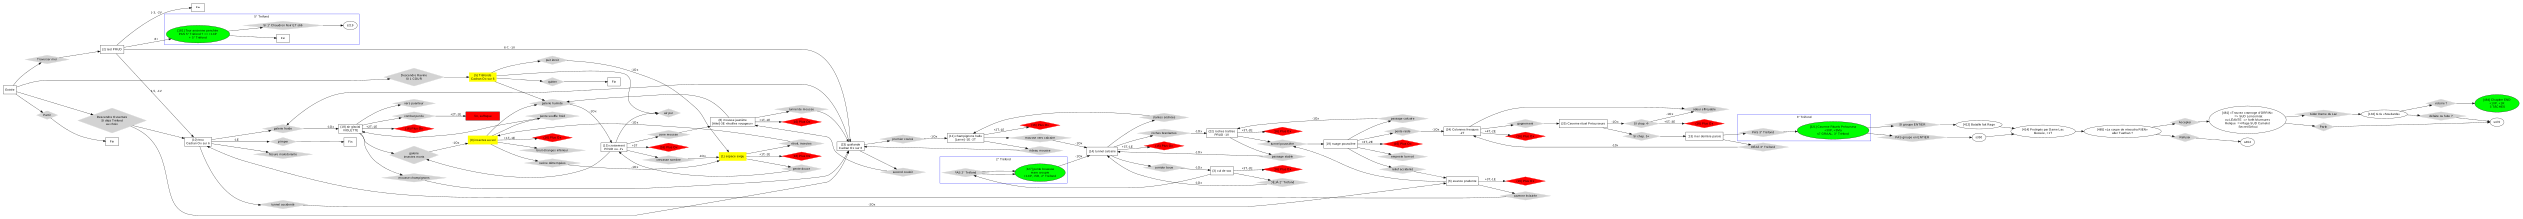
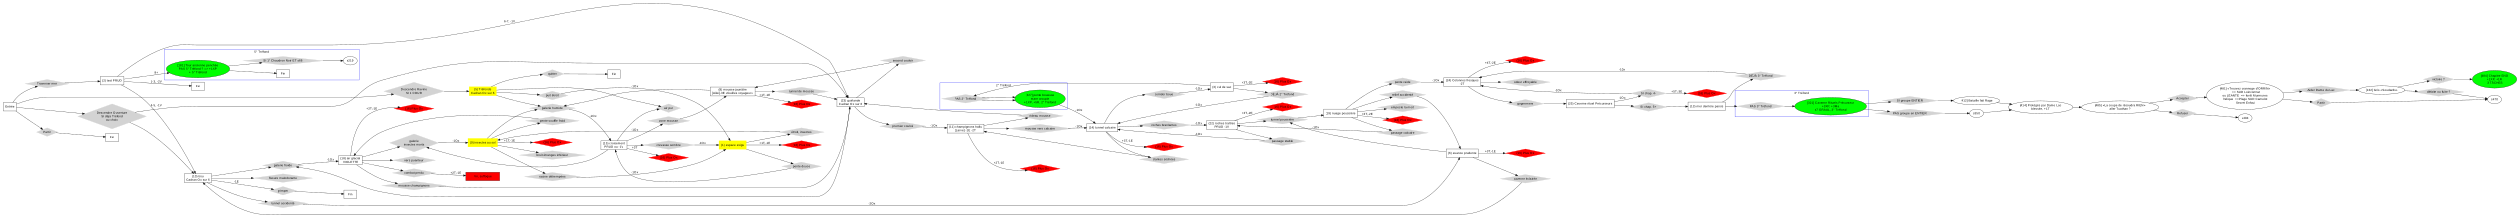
(1671, 117) -> (1557, 92)
